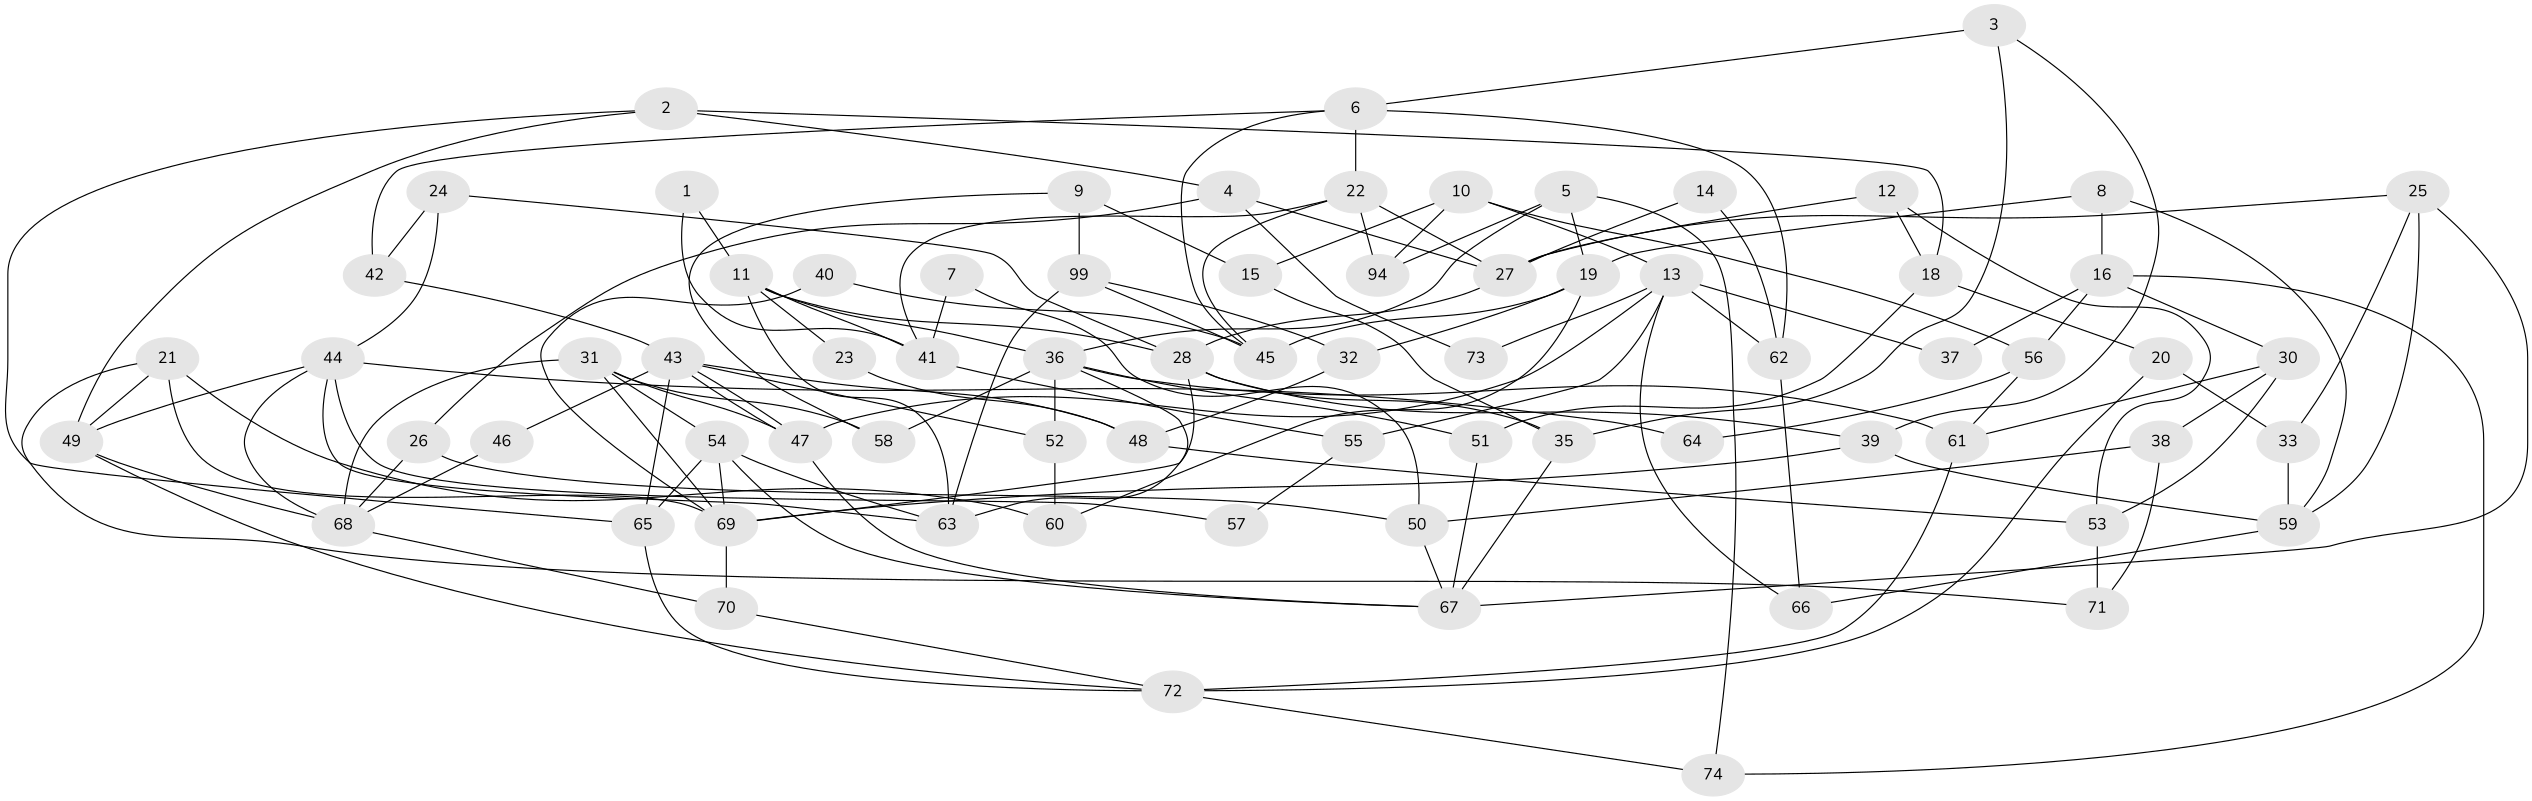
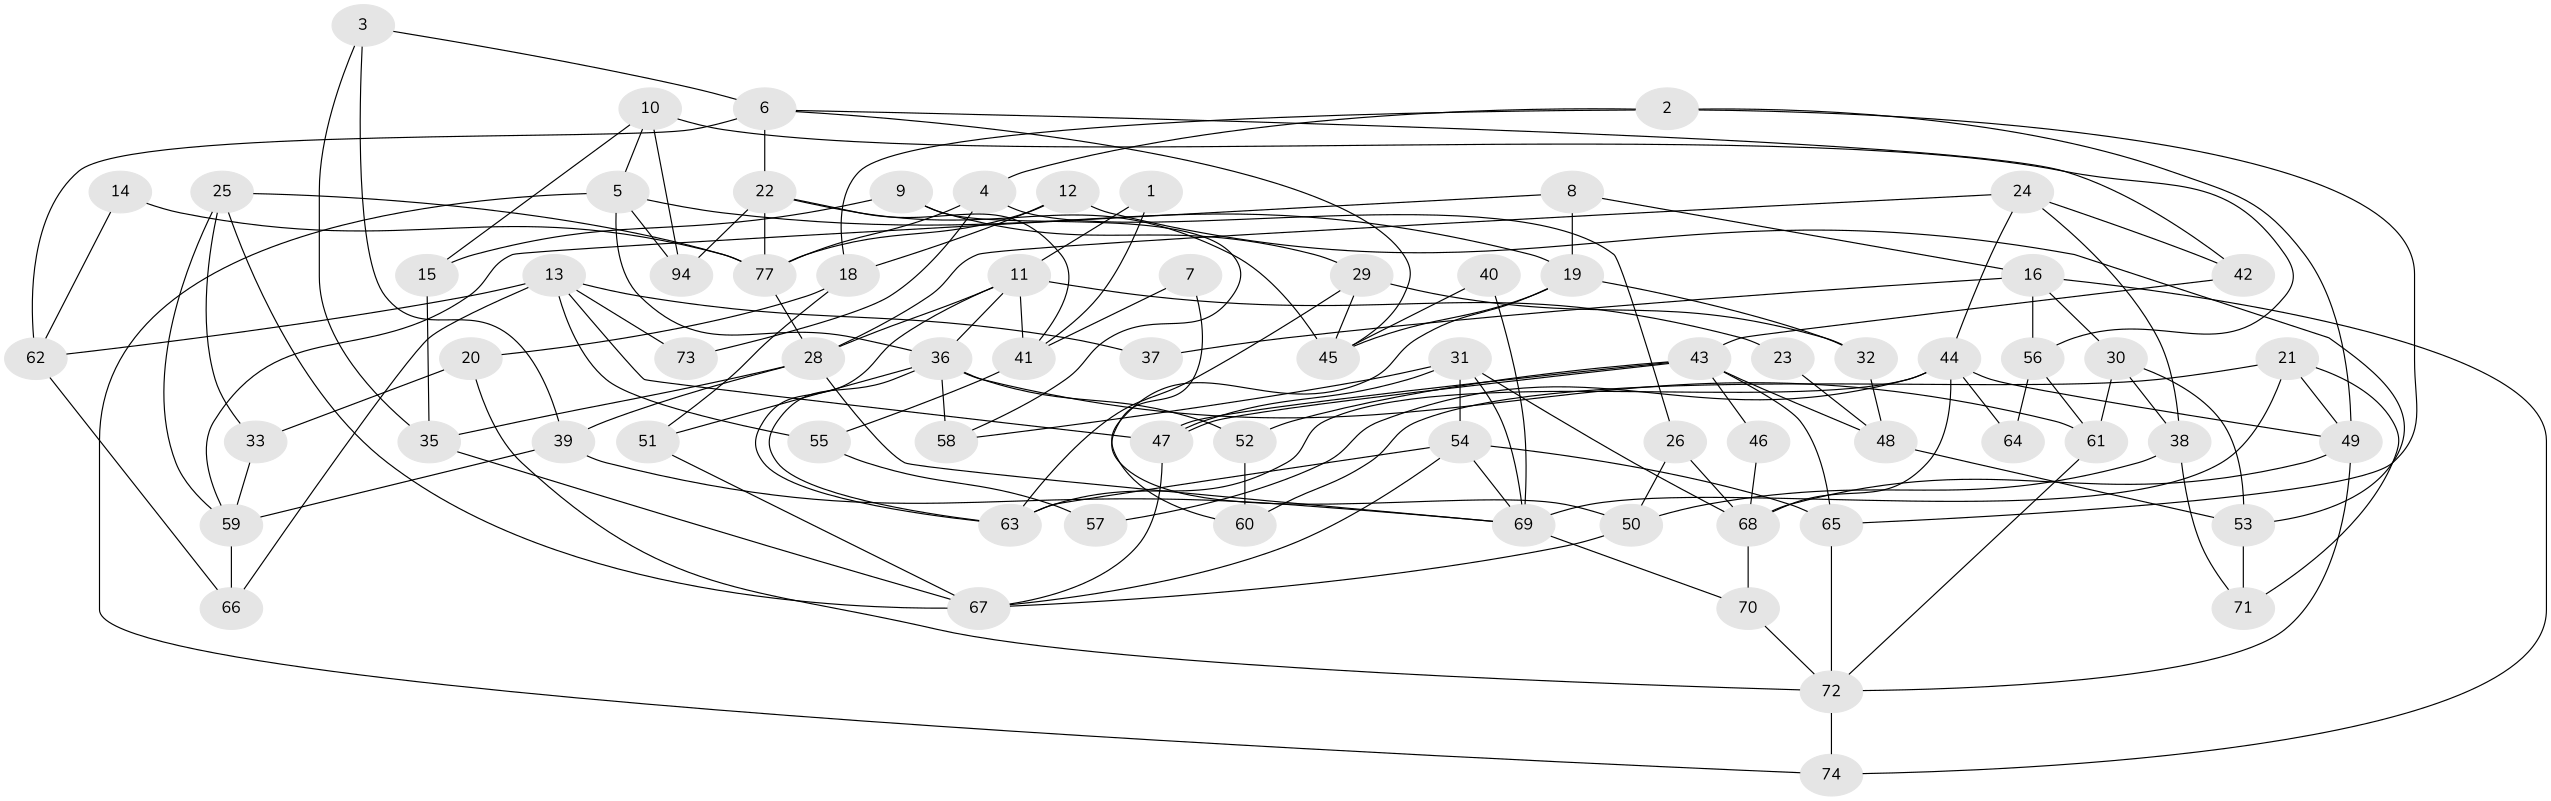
(1568, 231) -> (634, 150)
(1079, 275) -> (1362, 275)
(1505, 275) -> (765, 275)
none -> (2134, 301)
